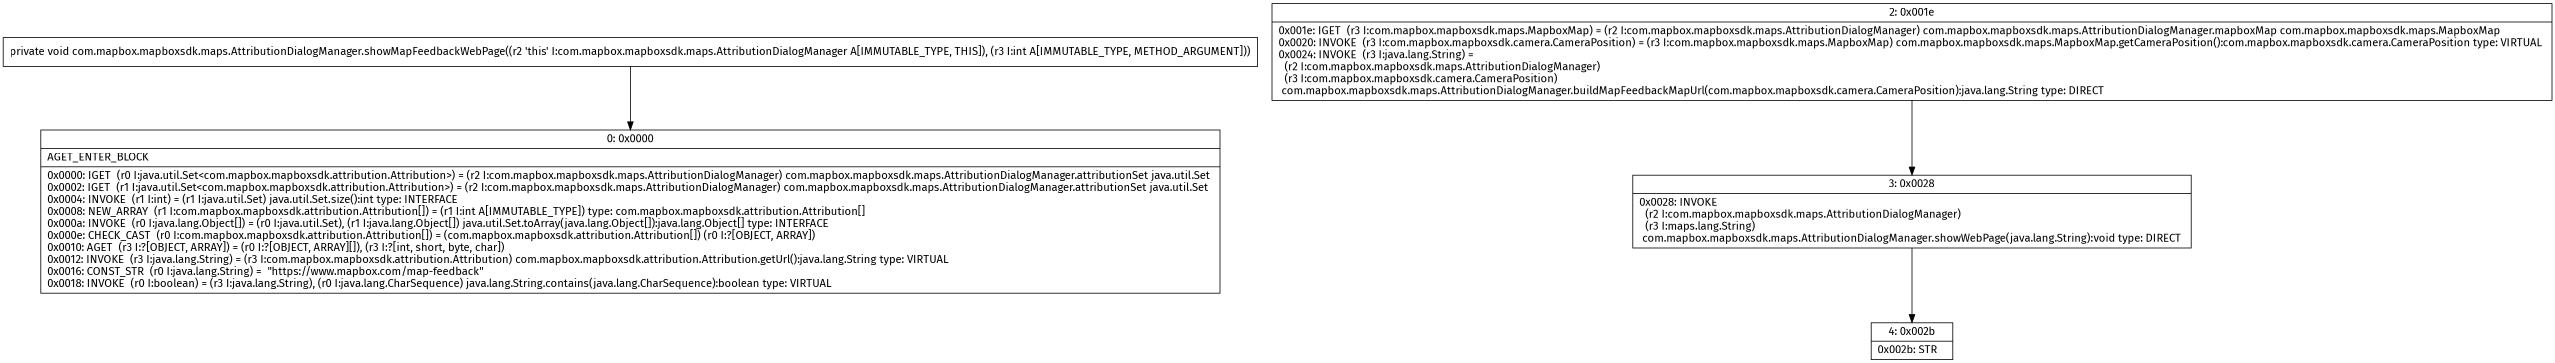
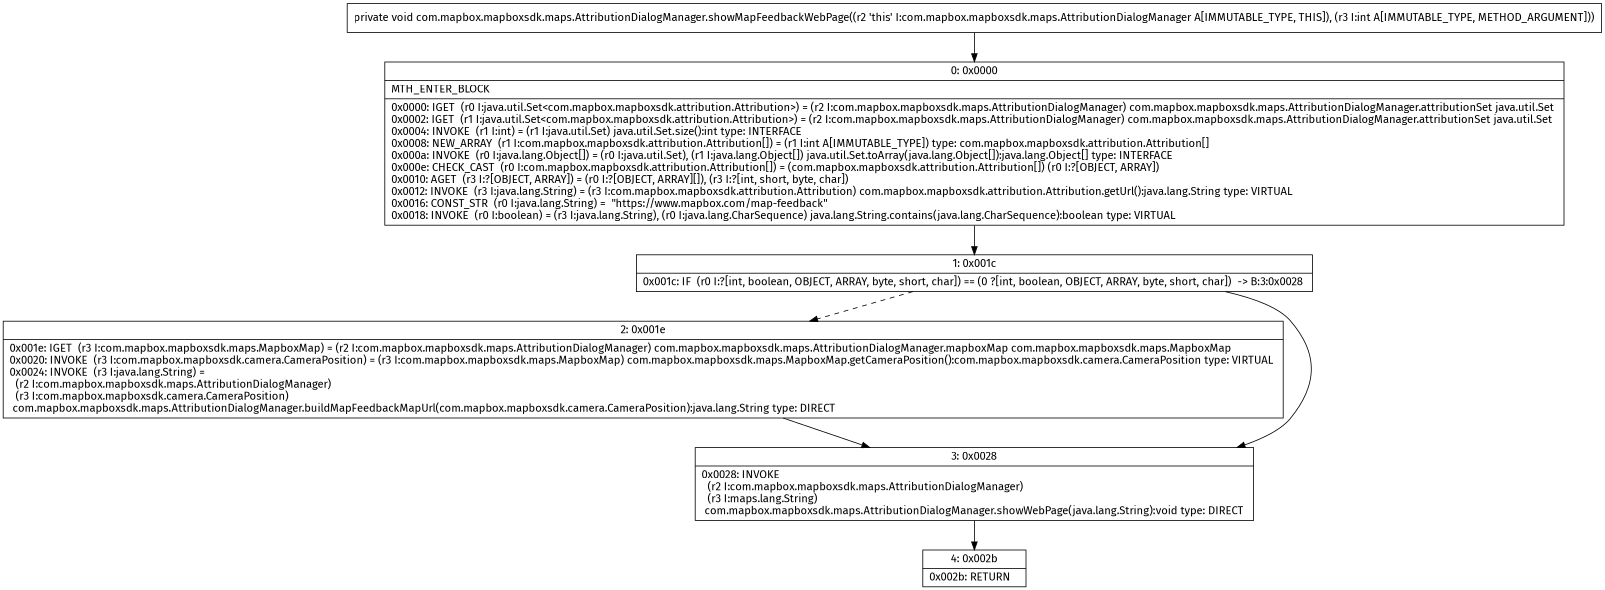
(98, 157) -> (441, 89)
none -> (974, 273)
(1912, 350) -> (974, 577)
